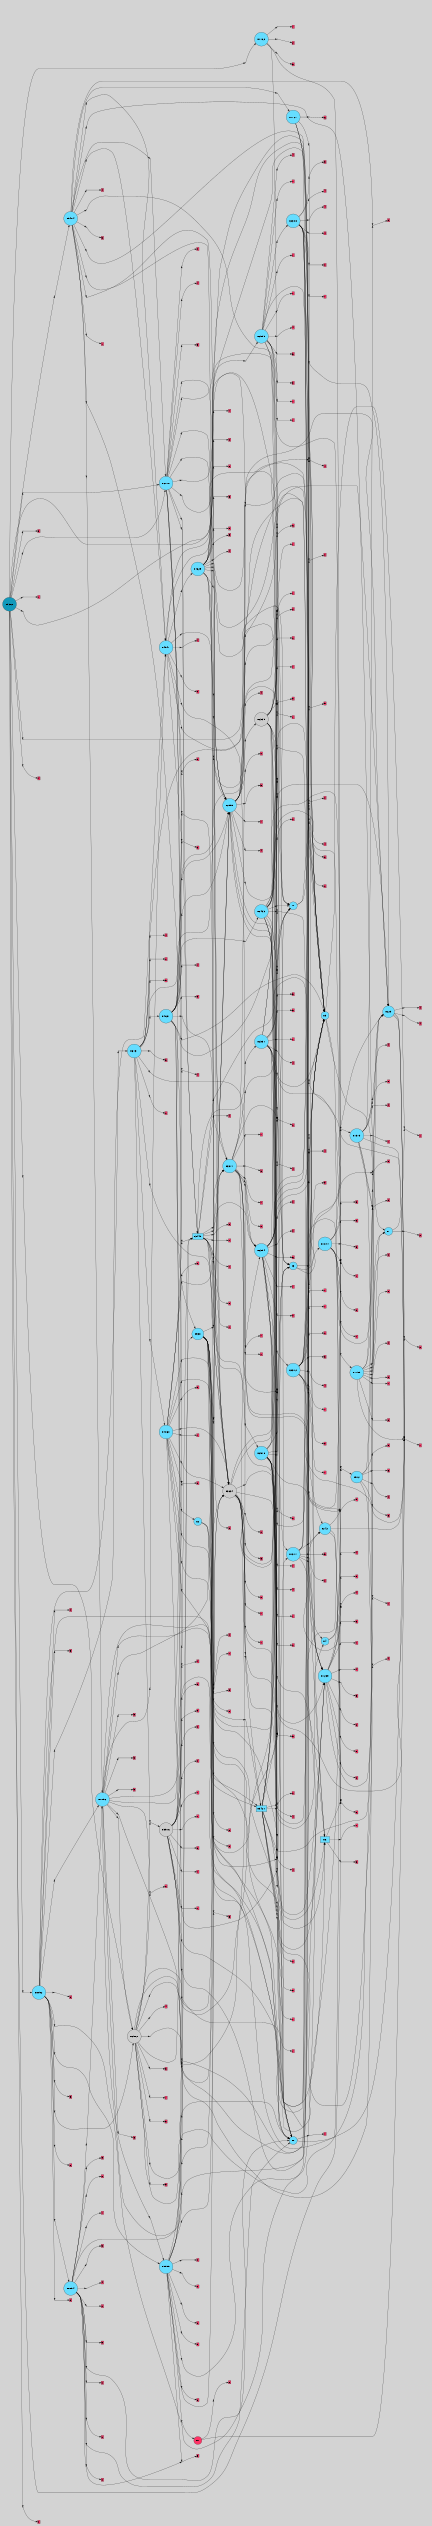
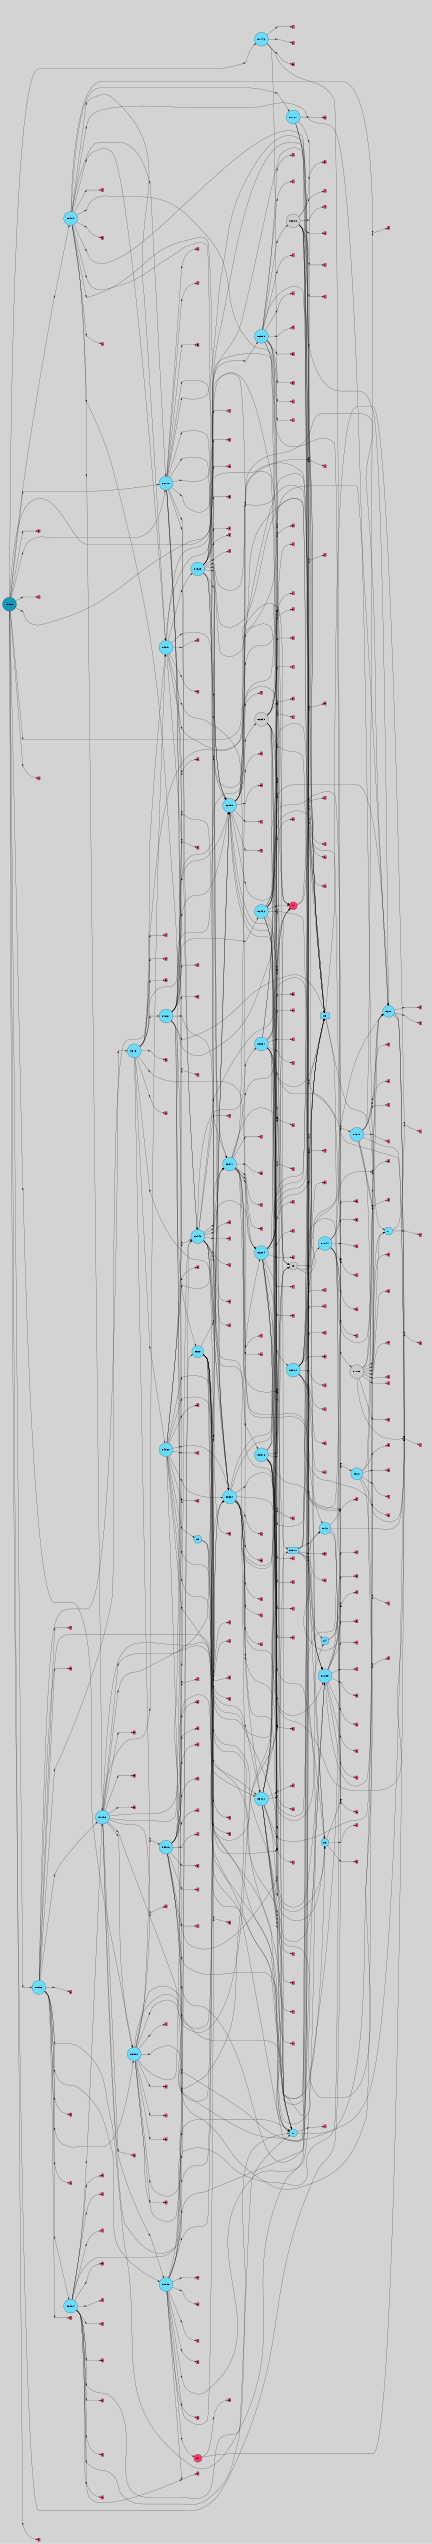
(261, 39) -> (261, 39)
(293, 221) -> (293, 221)
(293, 906) -> (293, 906)
(325, 1016) -> (325, 1016)
(198, 1236) -> (198, 1236)
(293, 1266) -> (293, 1266)
(357, 1373) -> (357, 1372)
(230, 1491) -> (230, 1497)
(293, 1554) -> (293, 1550)
(261, 1809) -> (261, 1799)
(166, 1830) -> (166, 1847)
(325, 1840) -> (325, 1843)
(134, 2036) -> (134, 2054)
